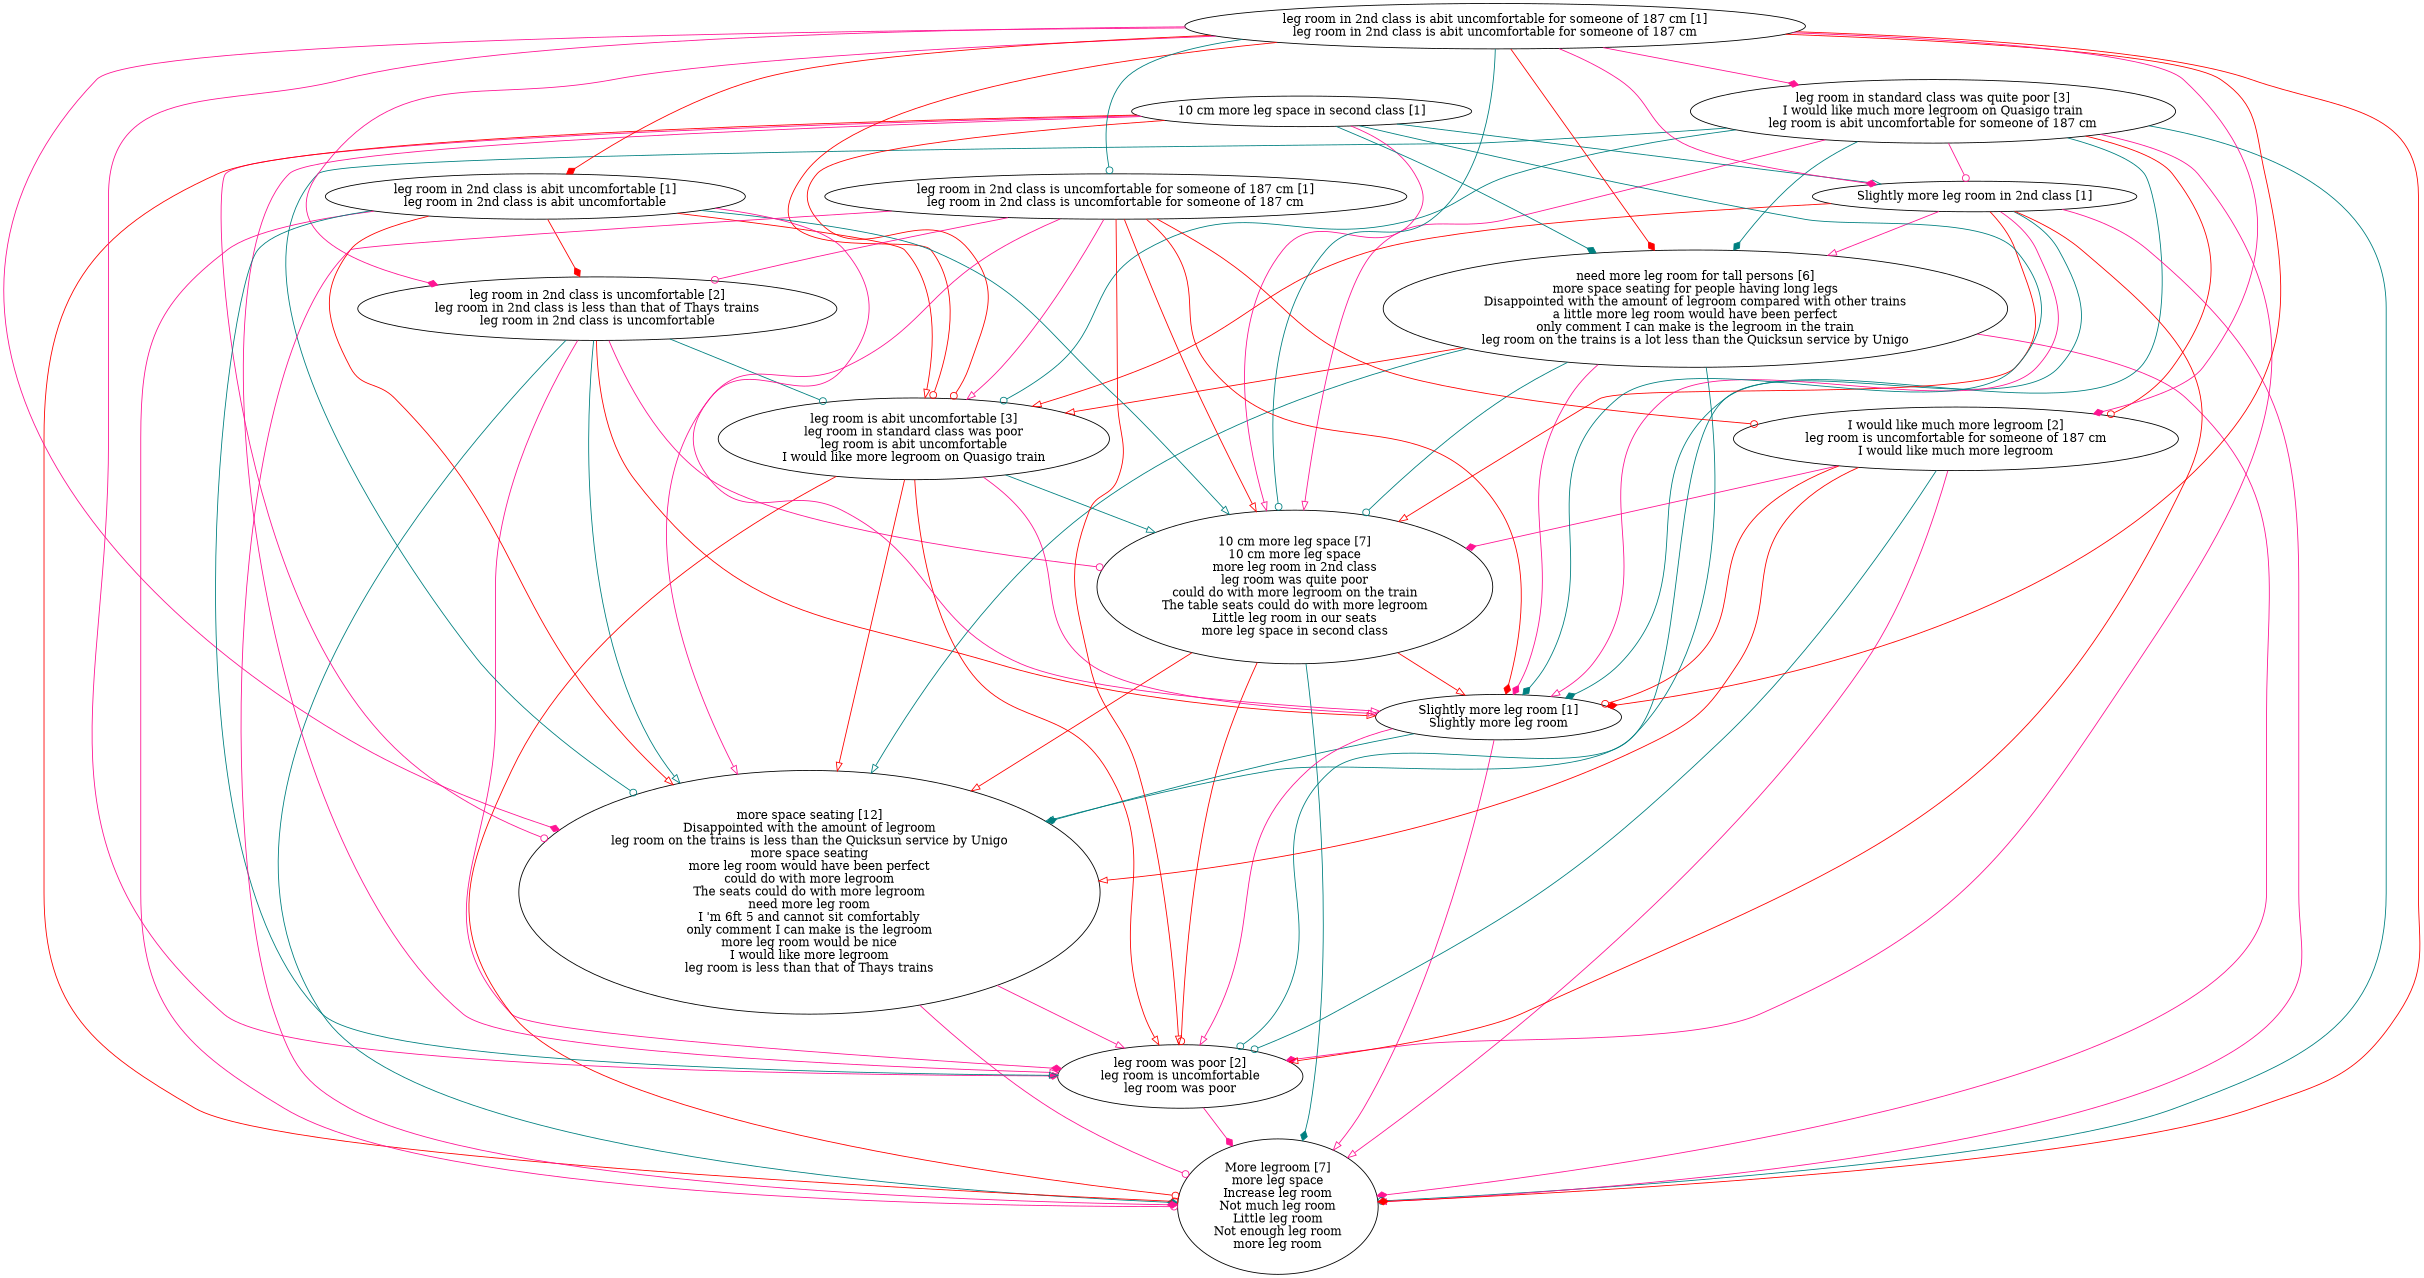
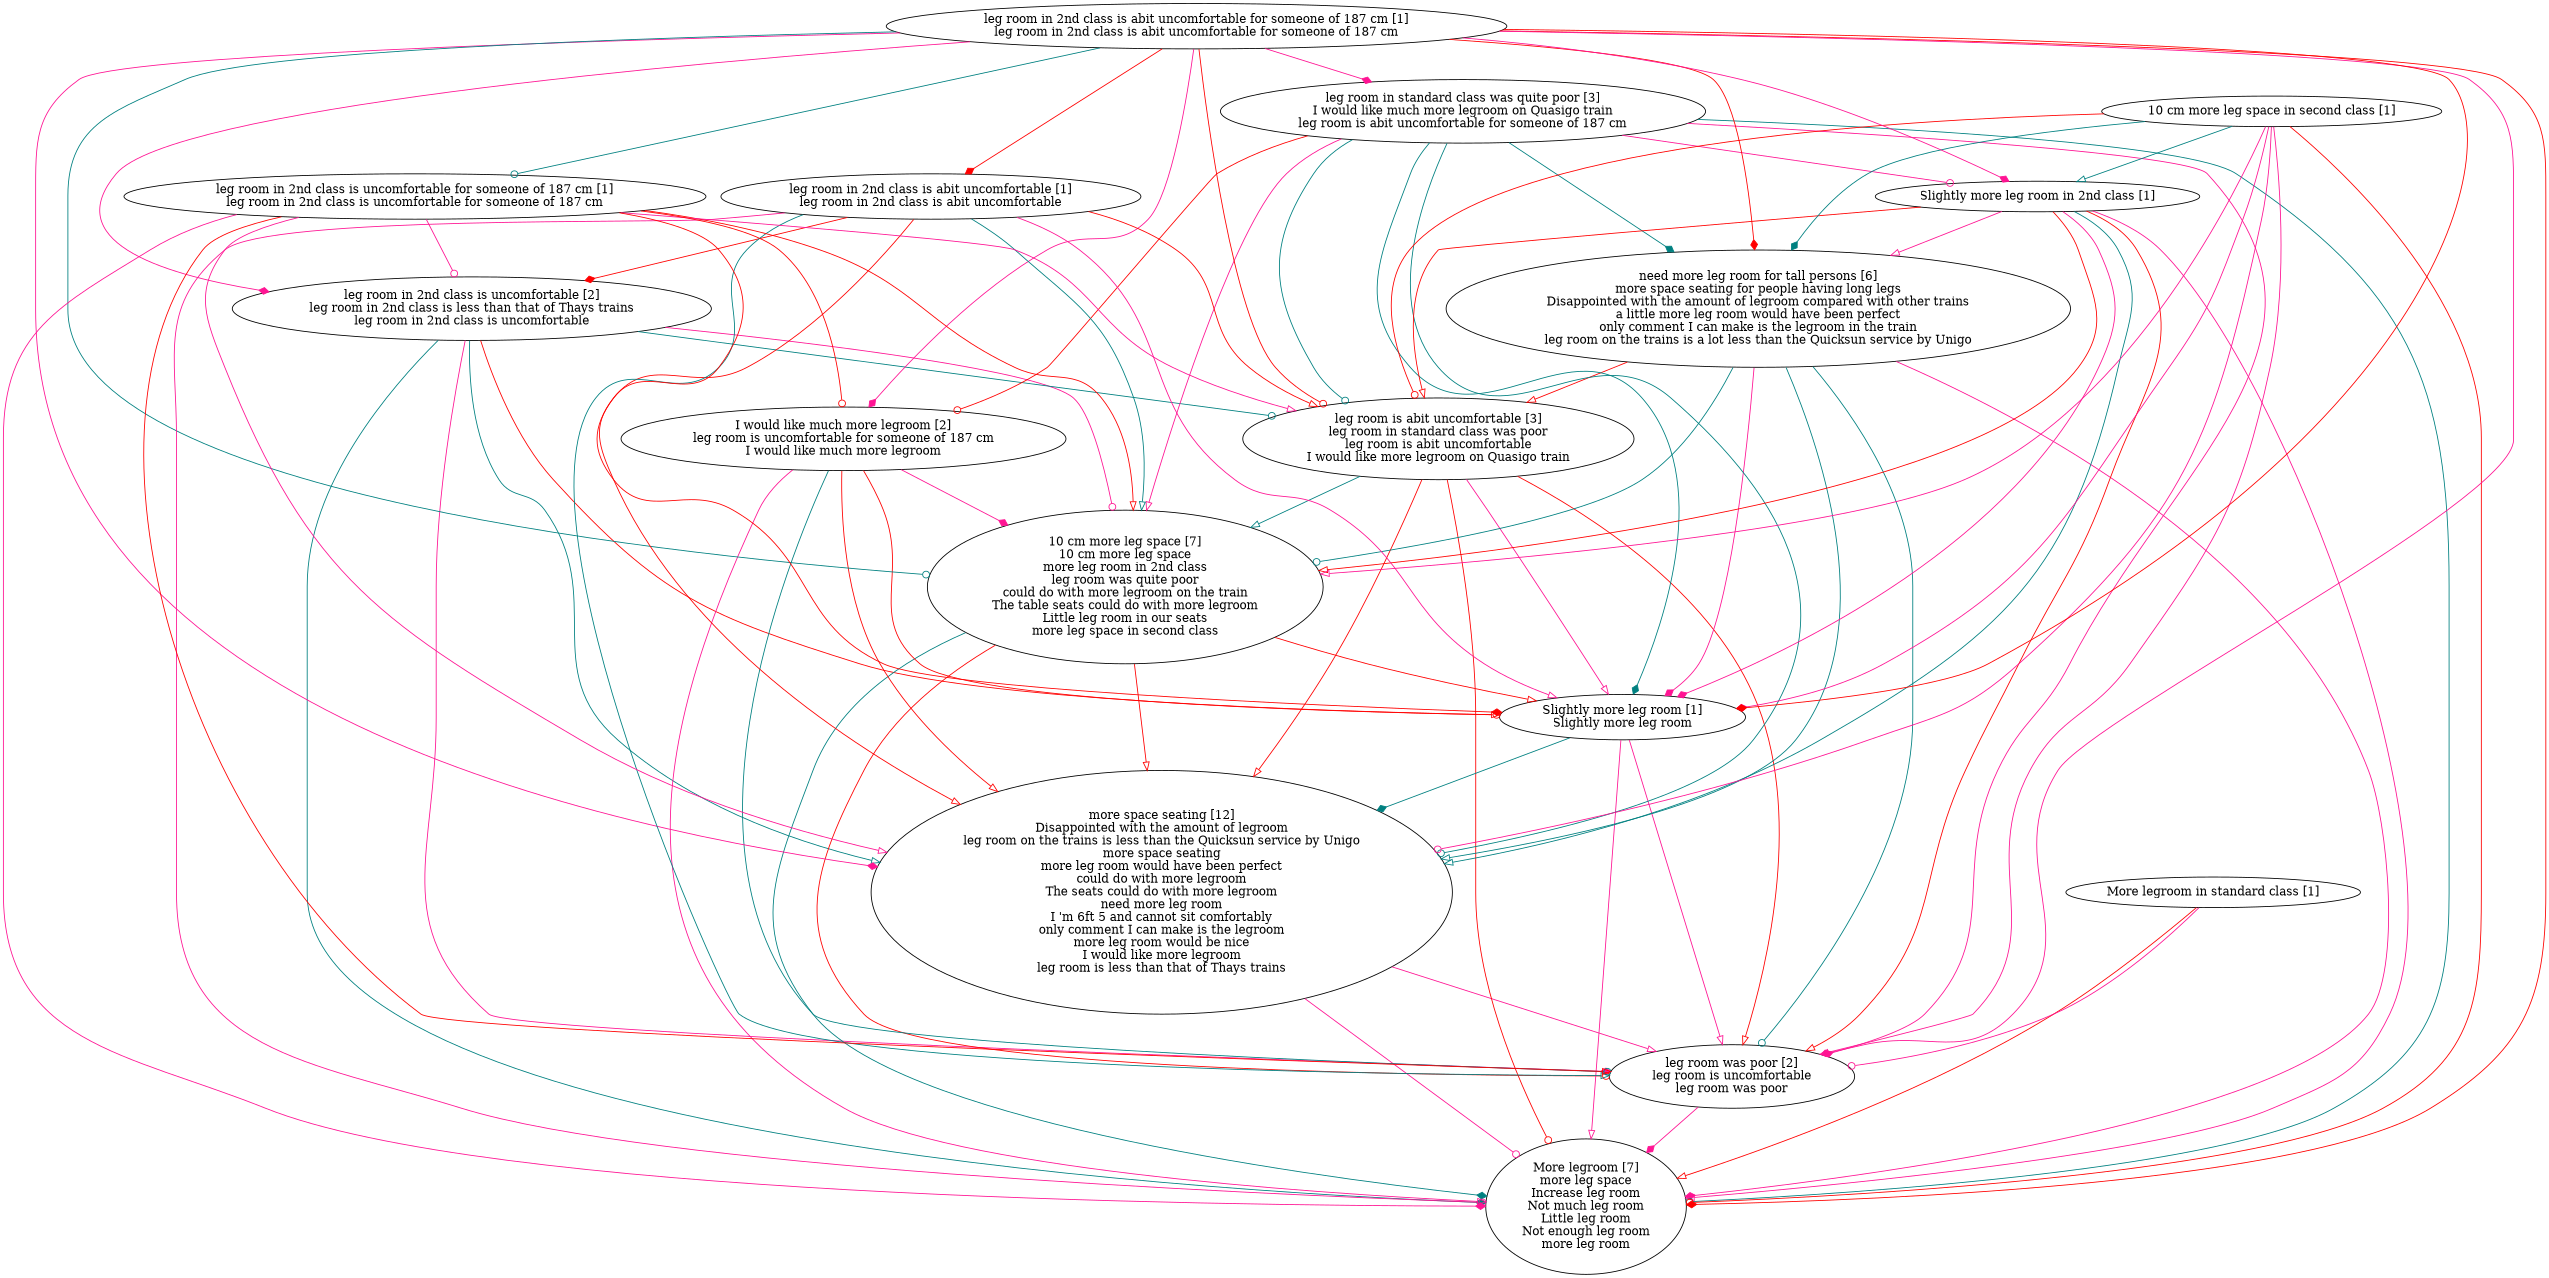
(2040, 295) -> (2108, 457)
(1638, 429) -> (1990, 509)
none -> (2213, 892)
